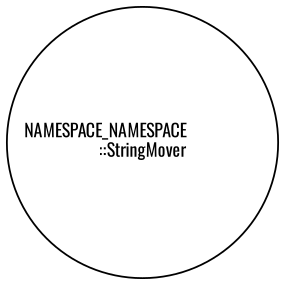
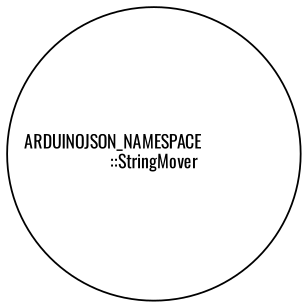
(143, 143) -> (154, 154)
